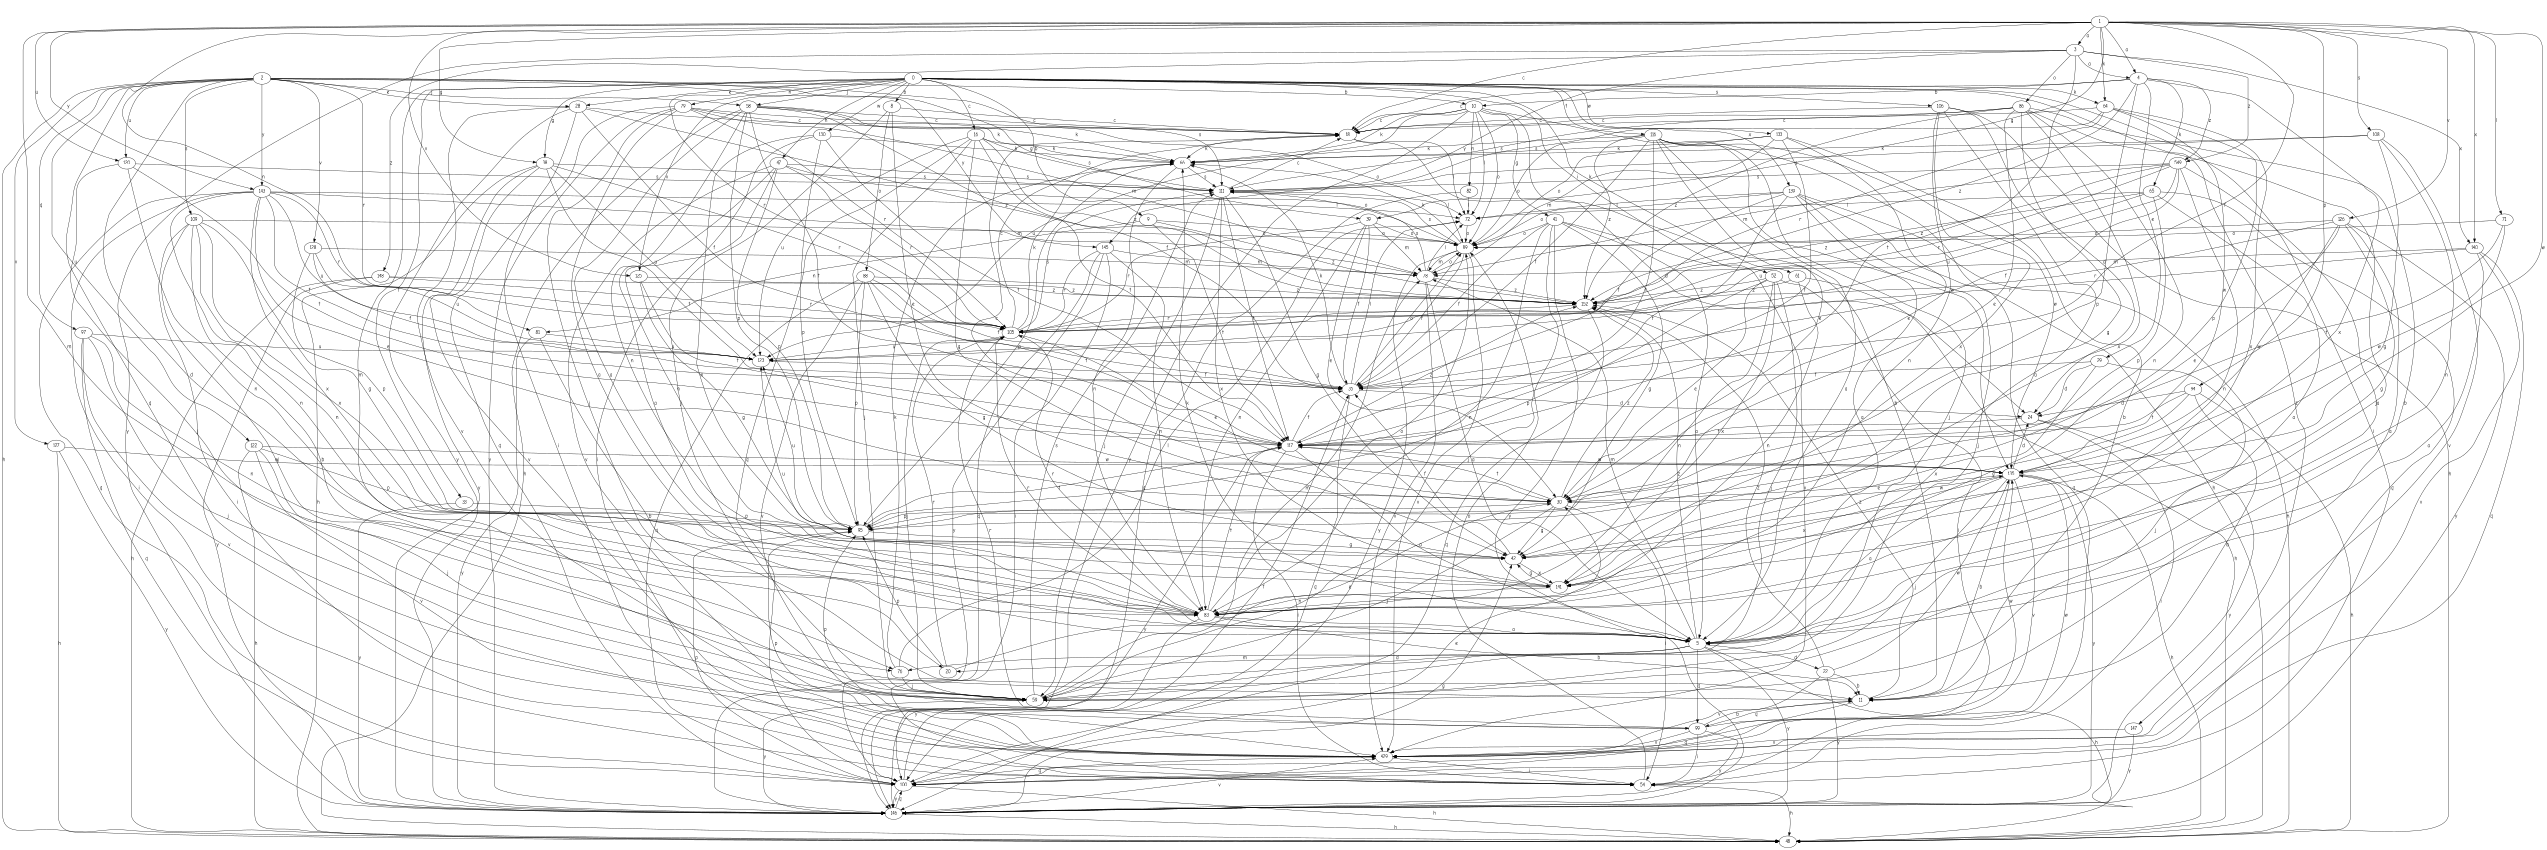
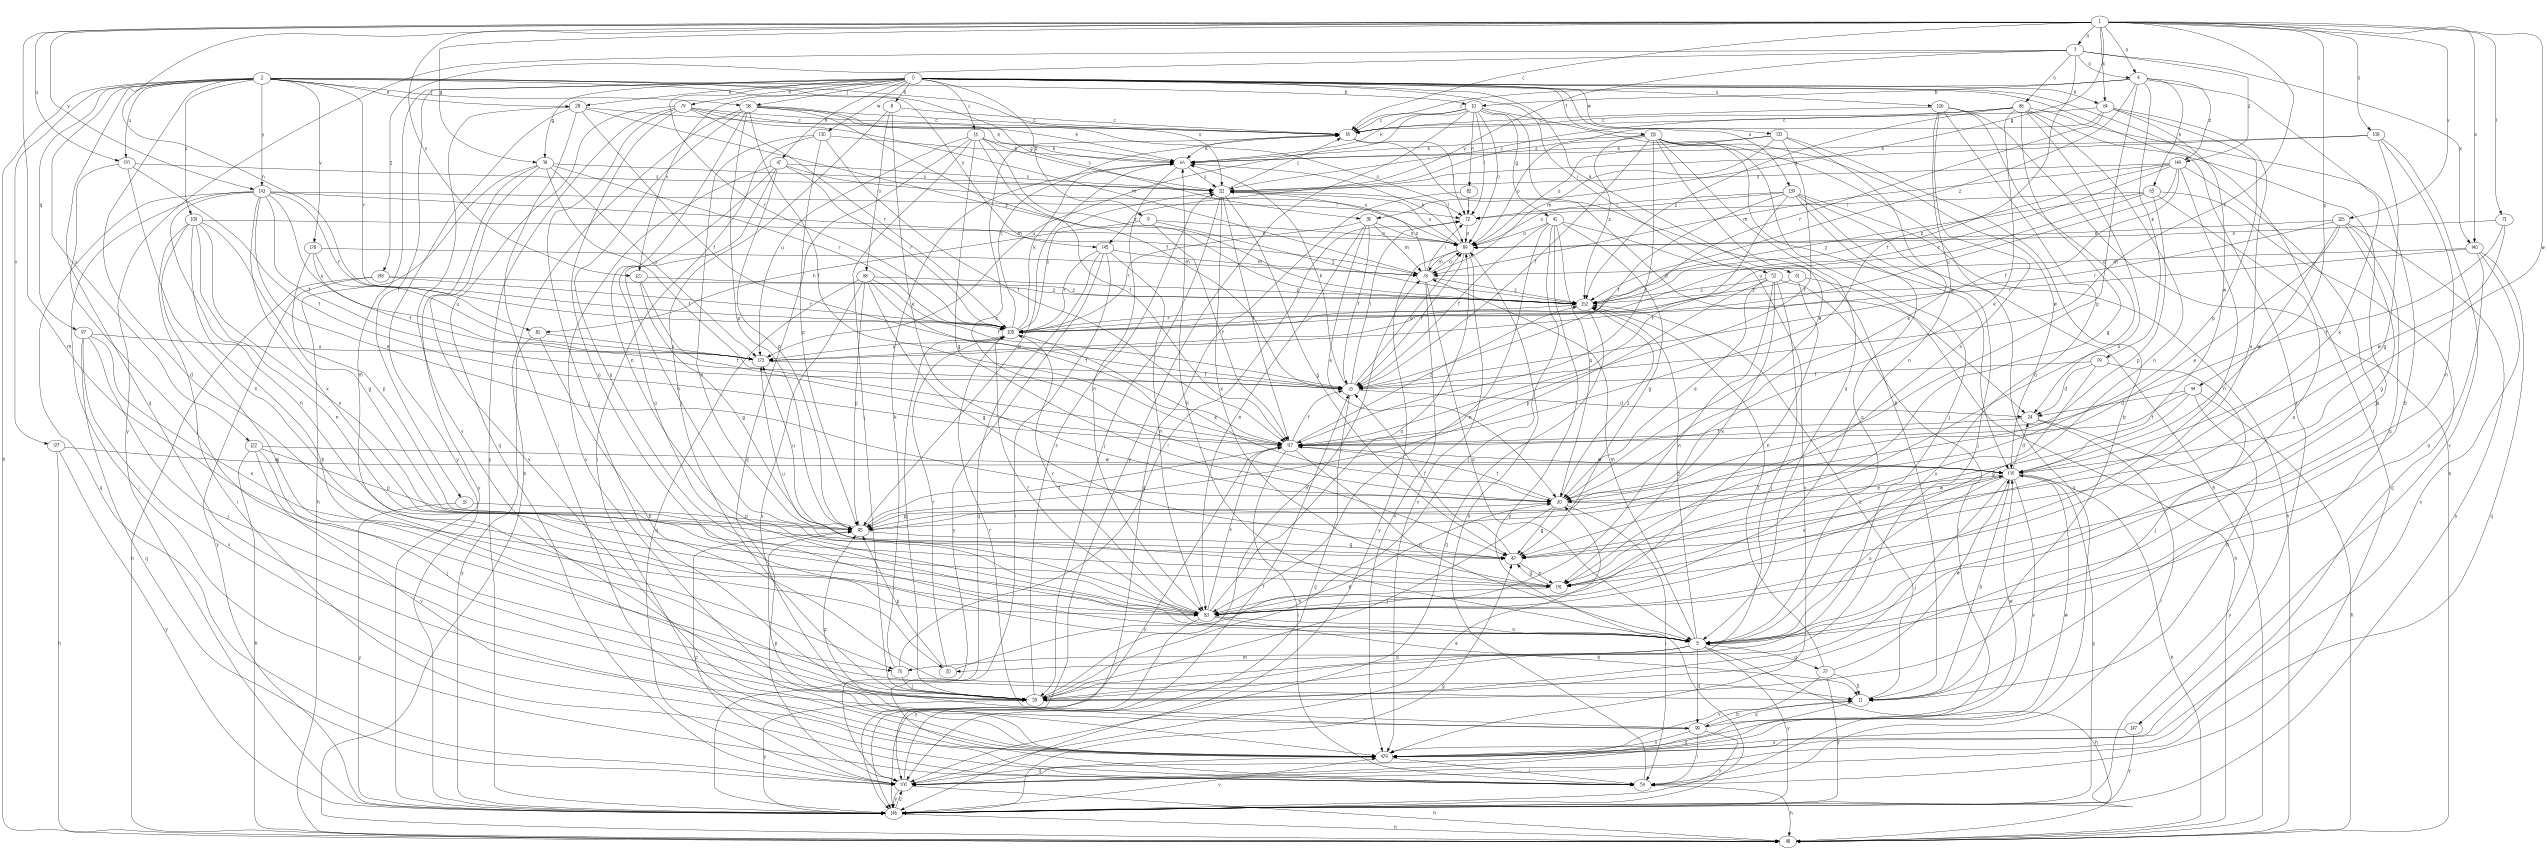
(2178, 163) -> (2178, 163)
(1700, 386) -> (1589, 359)
